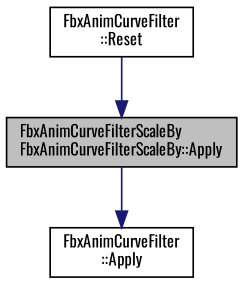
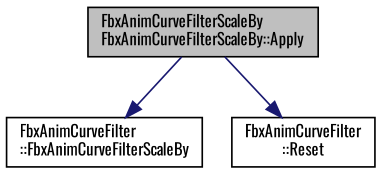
(122, 79) -> (248, 81)
(122, 252) -> (104, 142)
